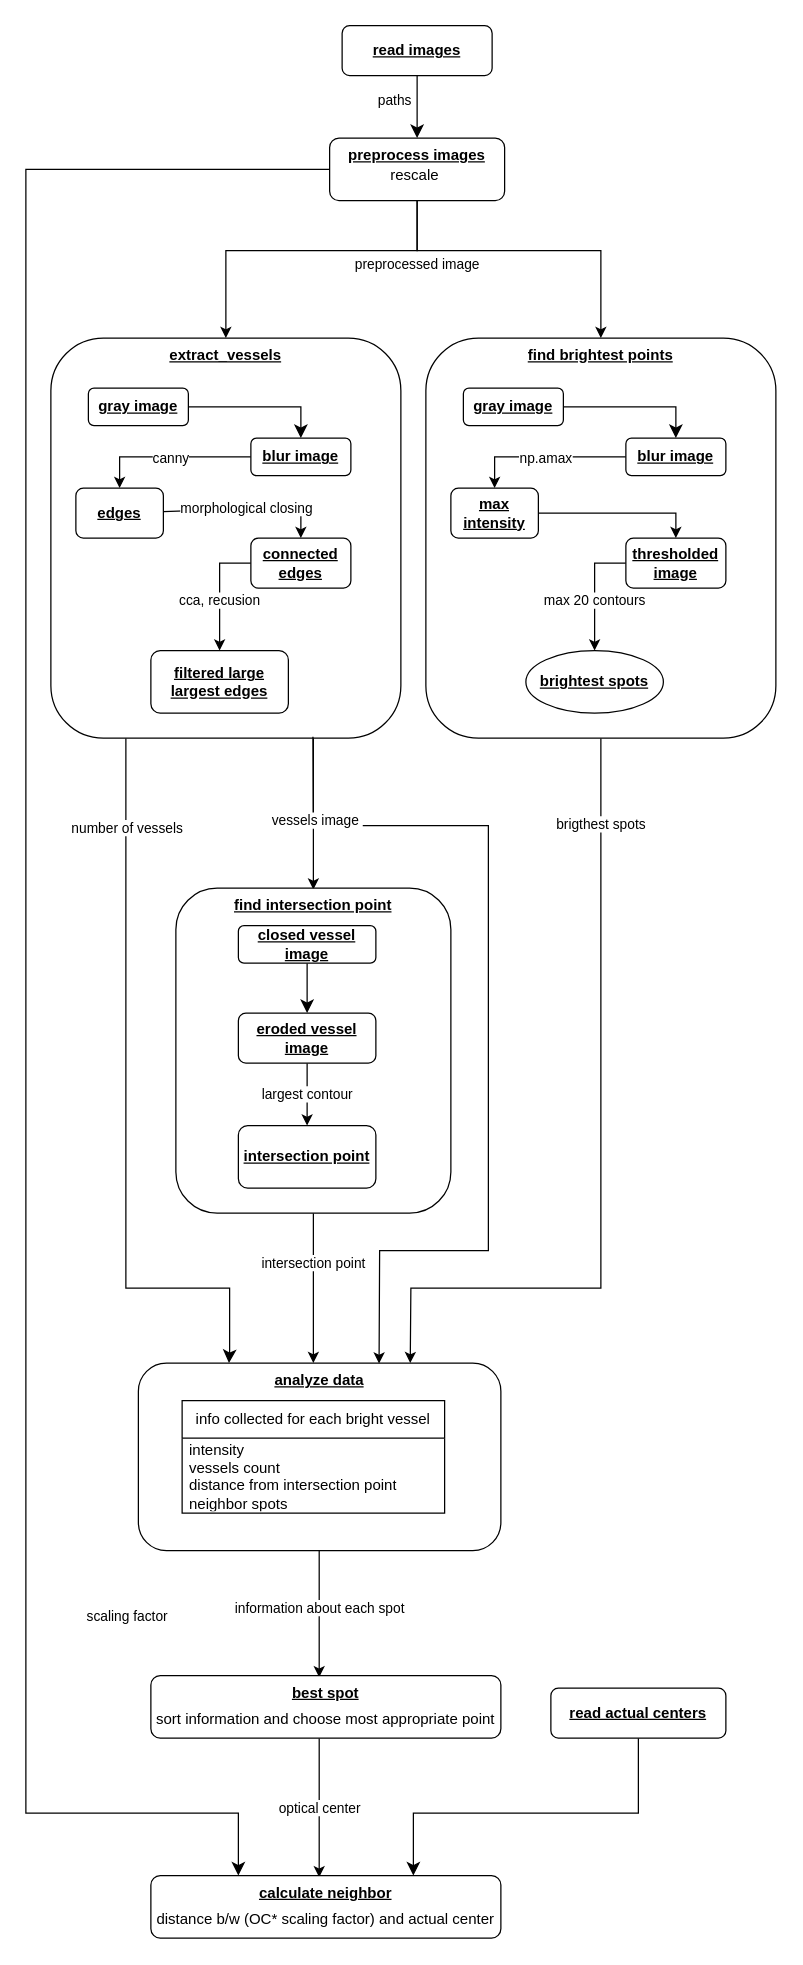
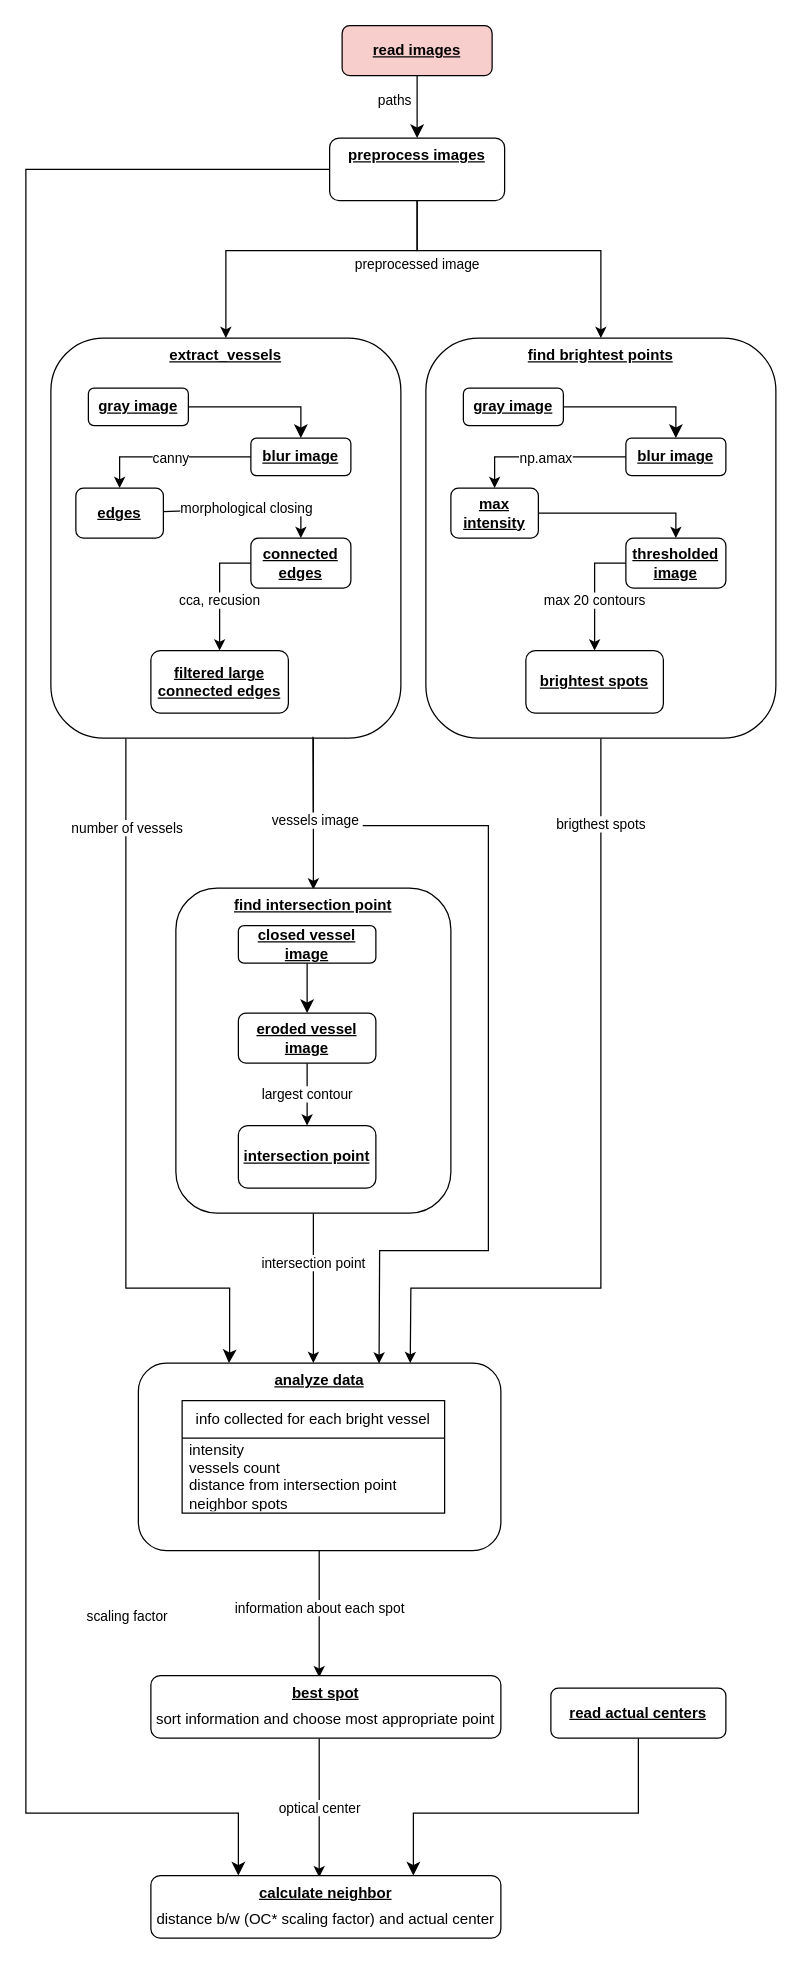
(417, 51) -> (417, 51)
(417, 176) -> none
(219, 682) -> (219, 682)
(594, 682) -> (594, 682)
